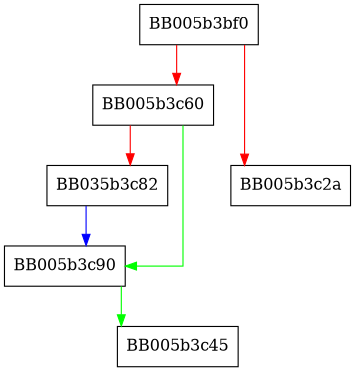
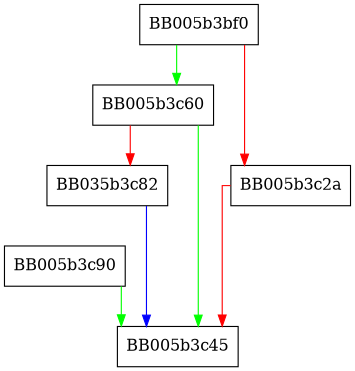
(177, 59) -> (177, 59)
(183, 219) -> (198, 220)
(86, 220) -> (146, 261)
none -> (222, 246)
